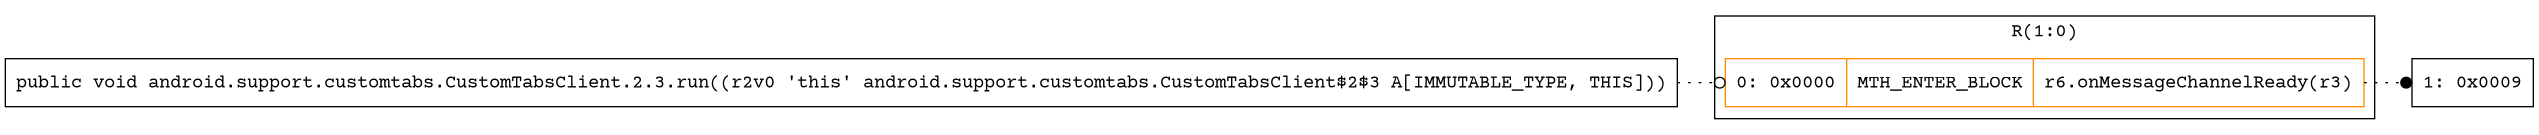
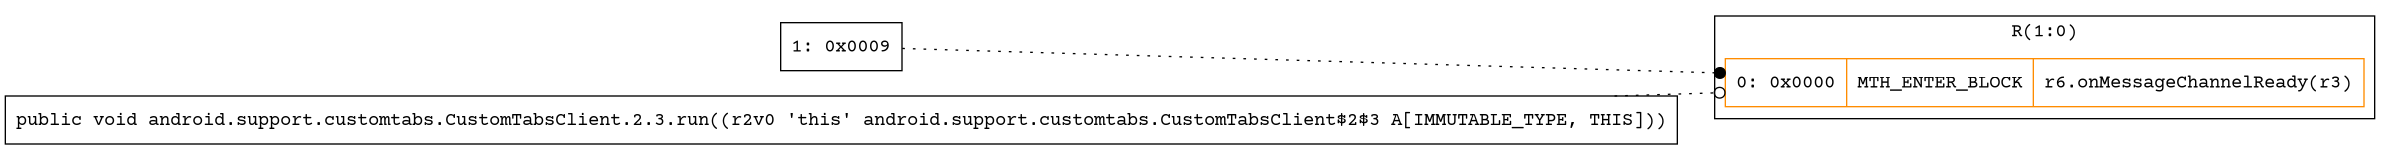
(2383, 83) -> (1308, 61)
